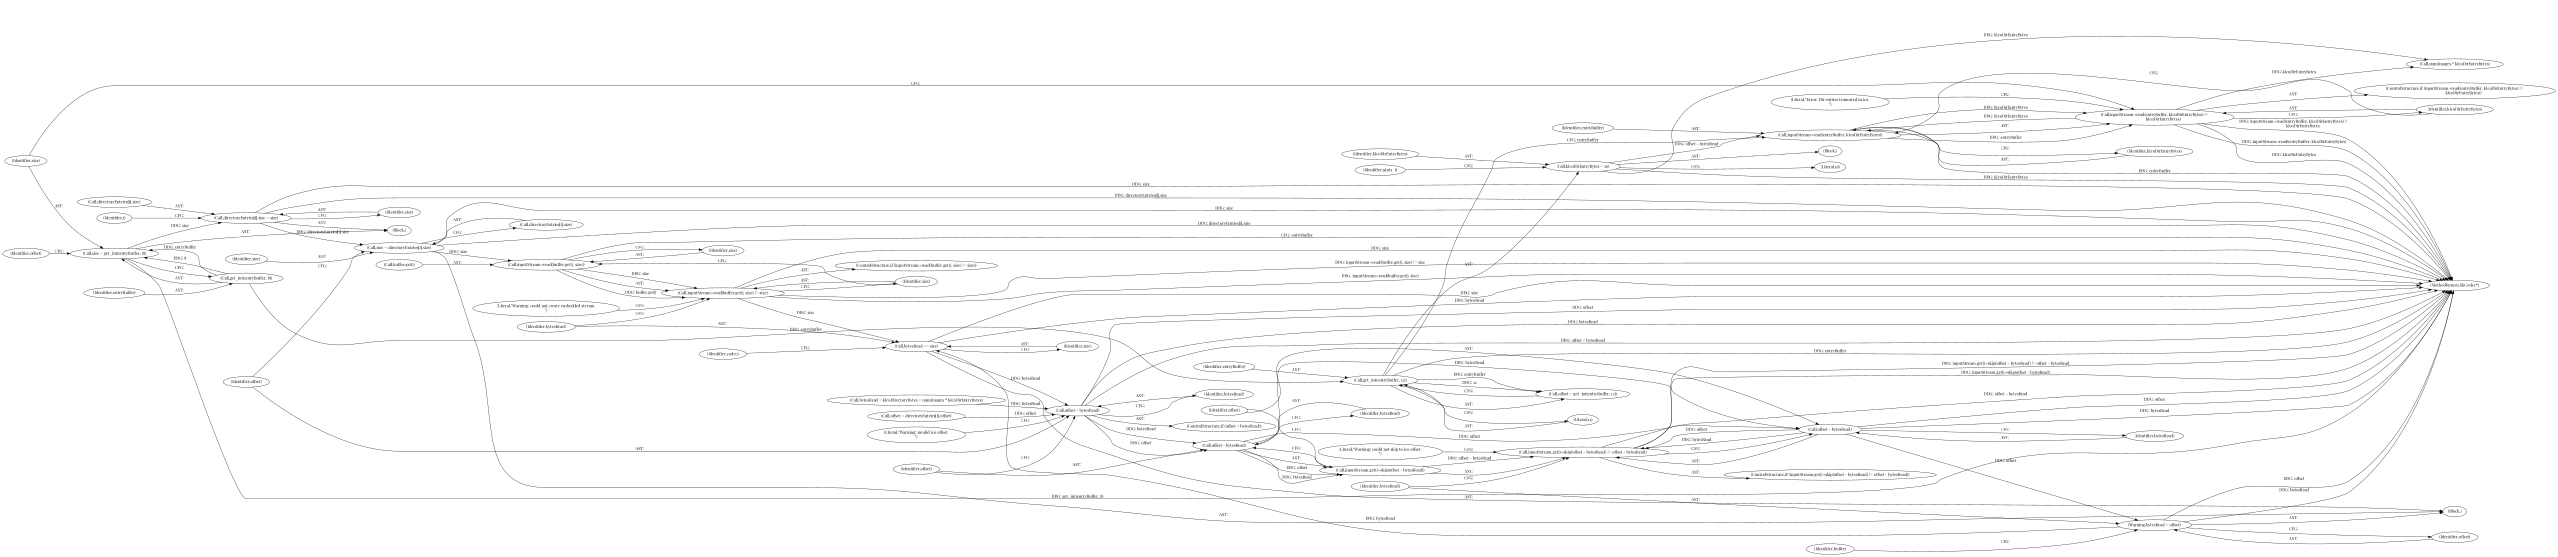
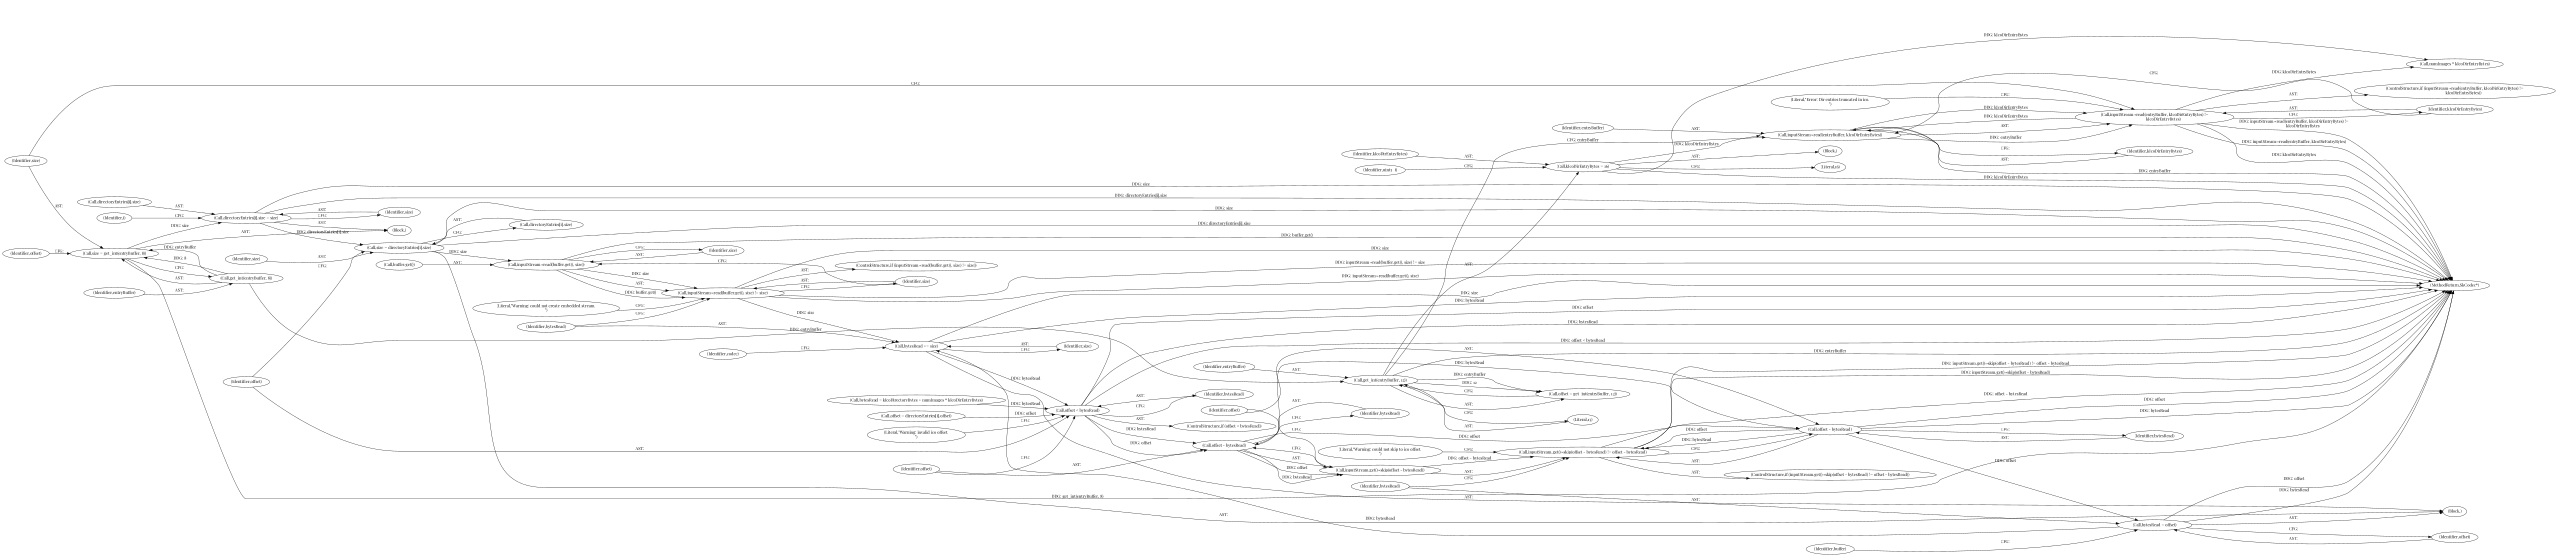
(1697, 144) -> (1697, 144)
(1297, 235) -> (1297, 235)
(2155, 525) -> (2155, 525)
